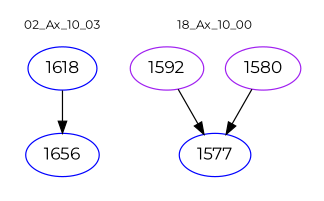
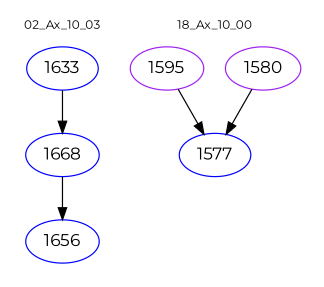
none -> (62, 68)
(62, 68) -> (62, 155)
(167, 68) -> (167, 68)
